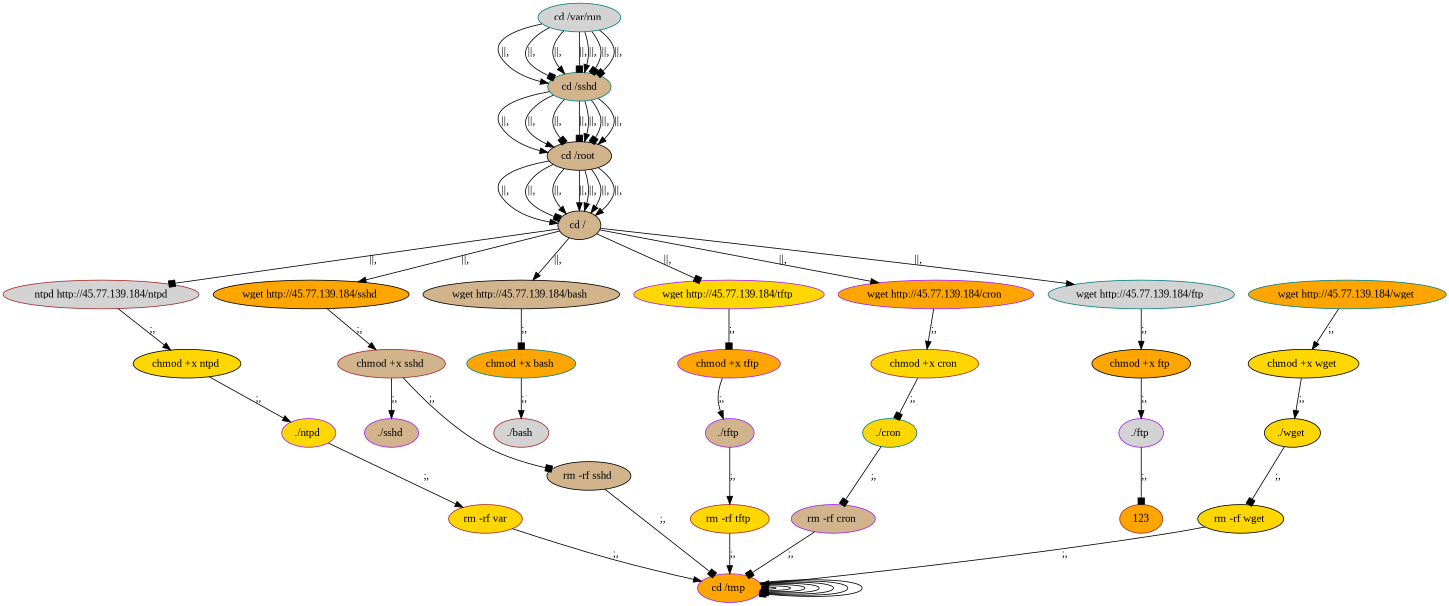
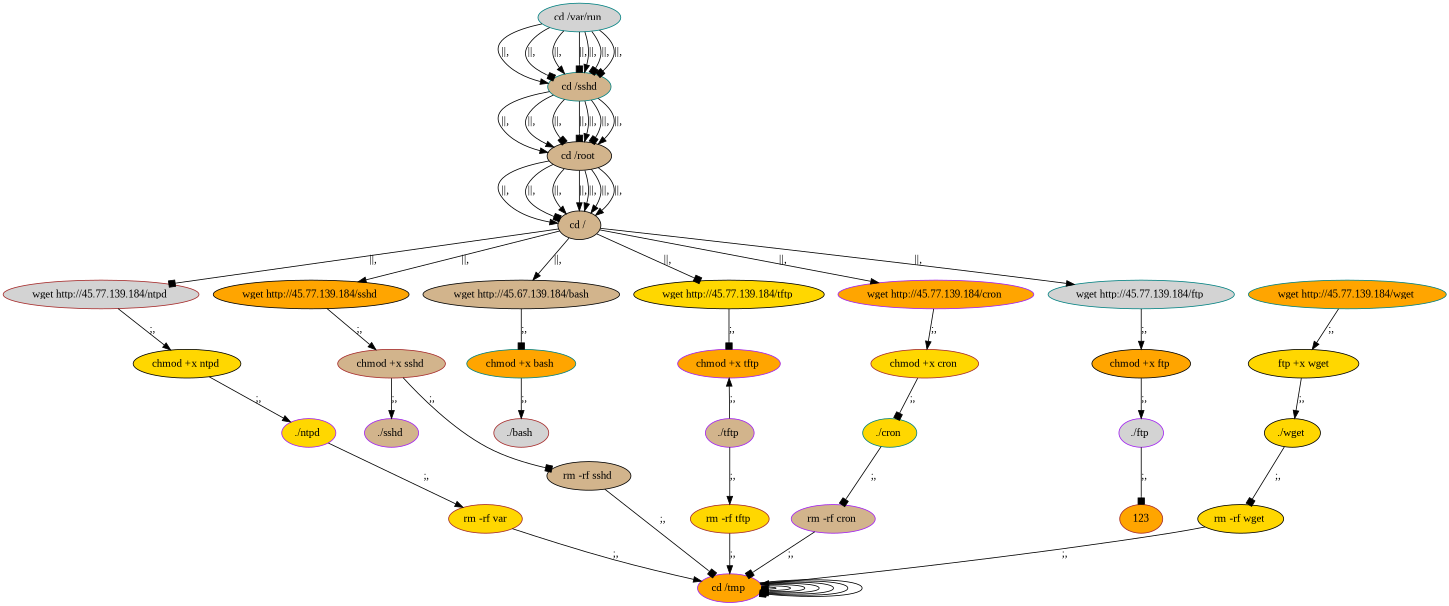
(101, 294) -> (101, 294)
(521, 294) -> (521, 294)
(729, 294) -> (729, 294)
(1304, 364) -> (1304, 364)
(718, 394) -> (729, 402)
